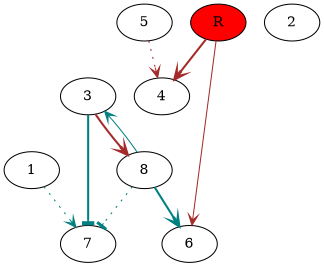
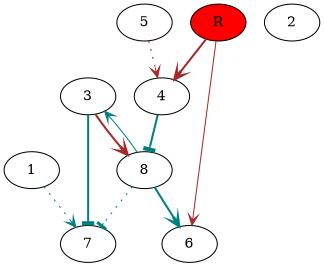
none -> (154, 130)
